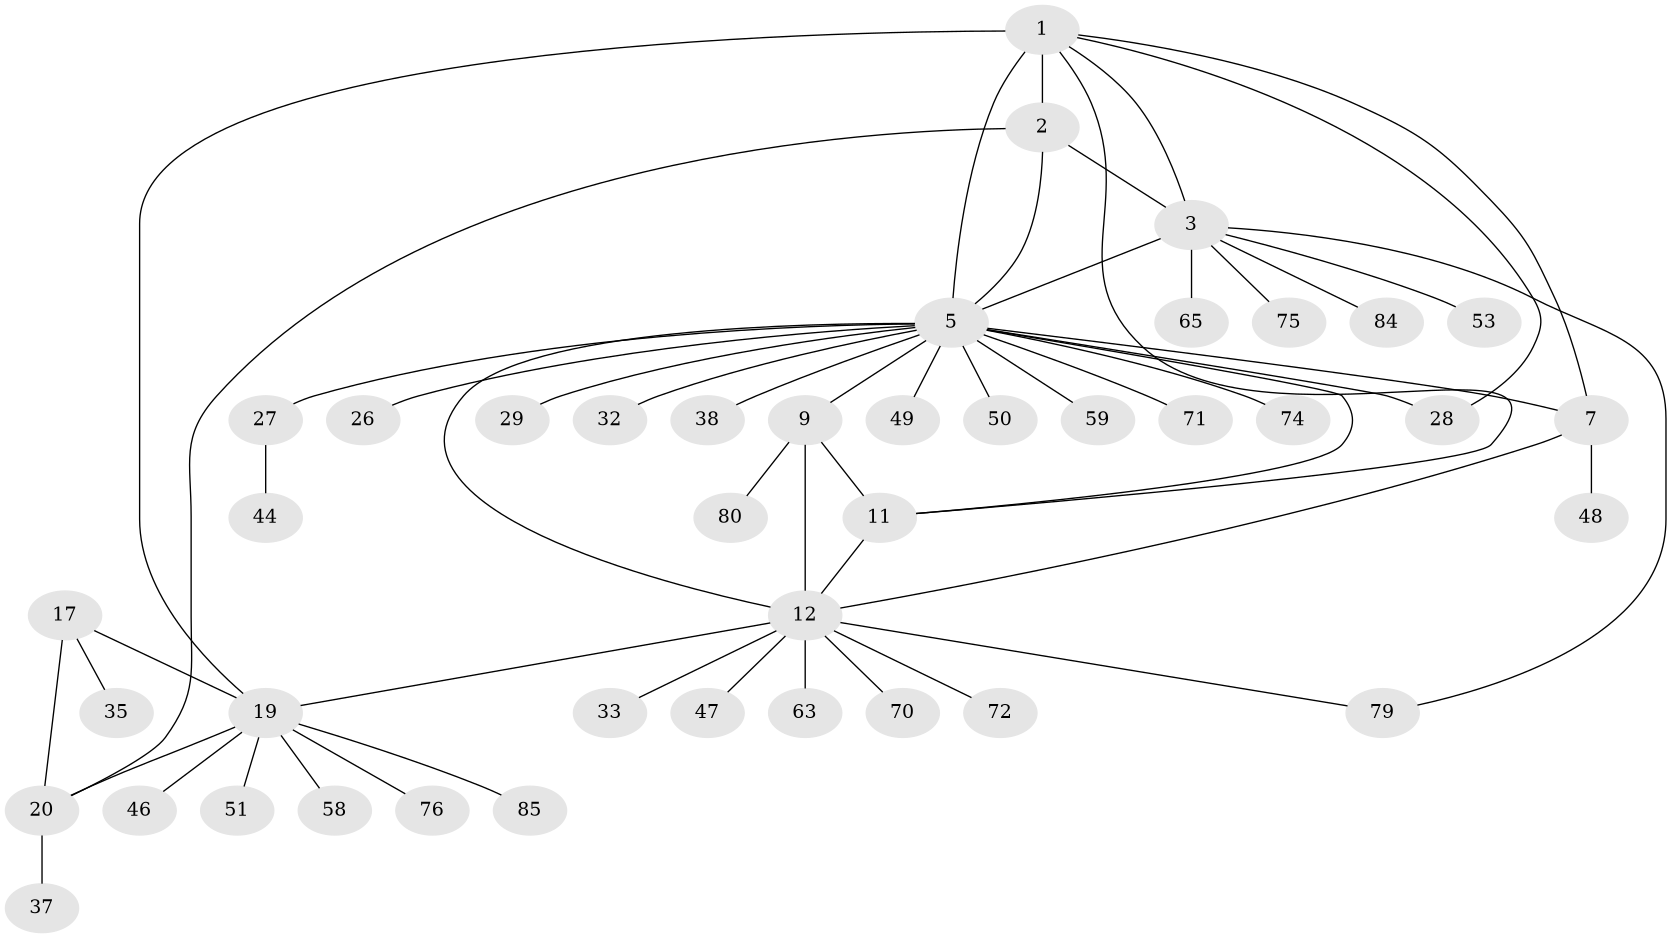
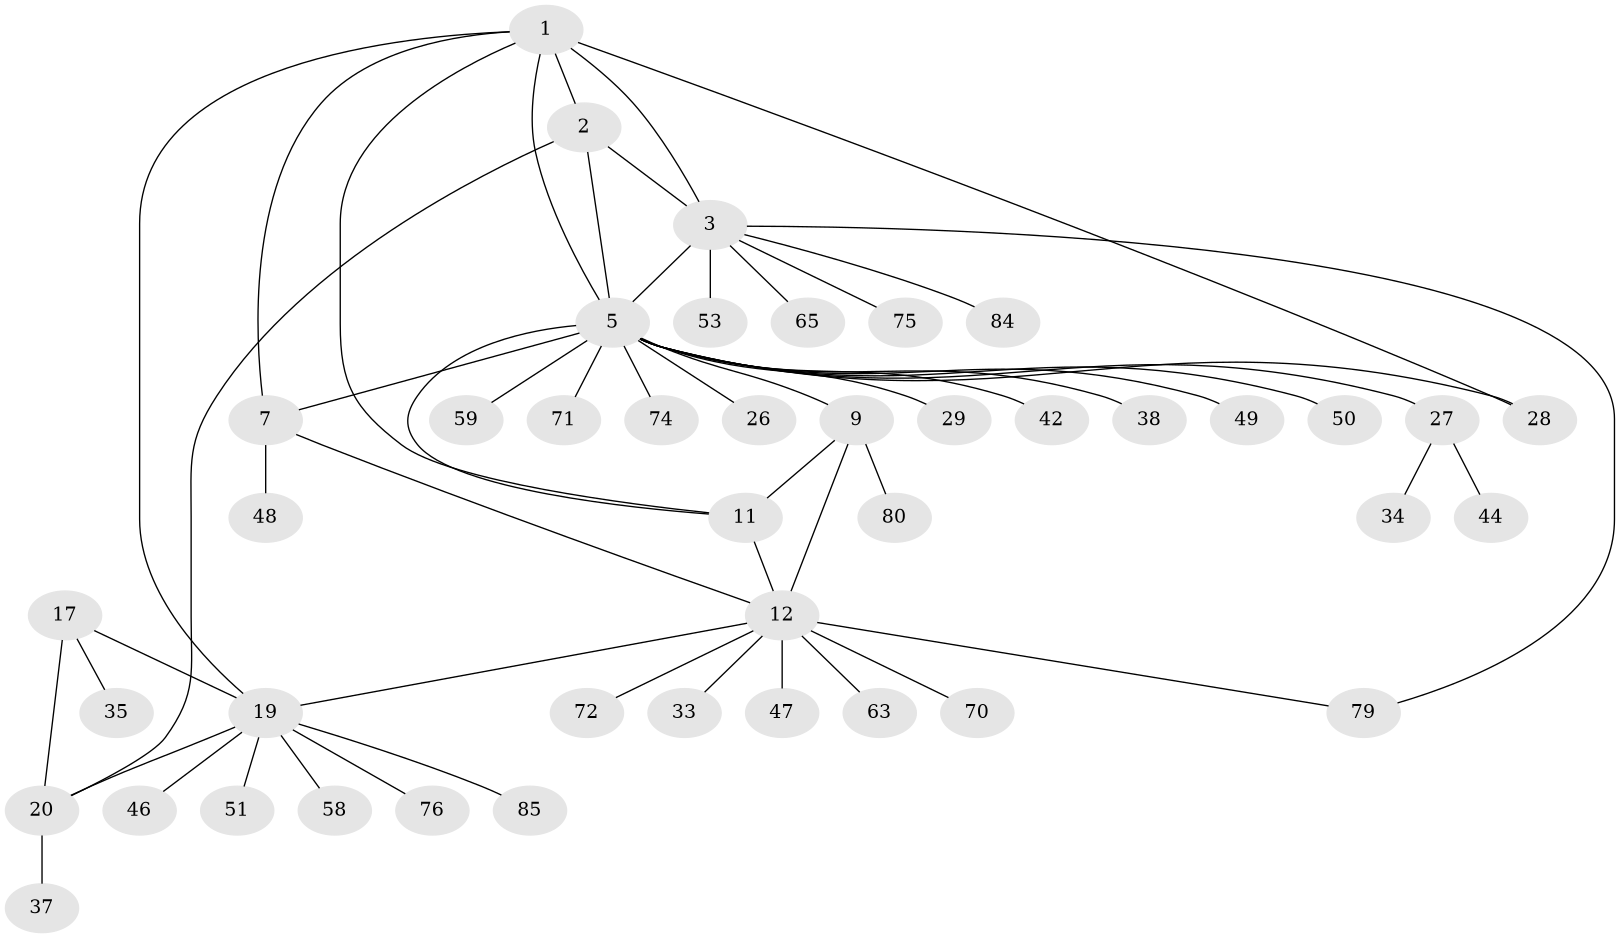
(461, 401) -> none
(610, 420) -> (1052, 420)
none -> (1394, 518)
